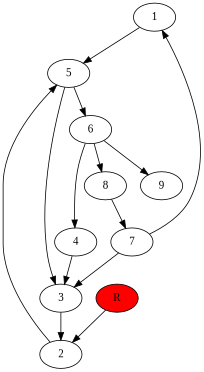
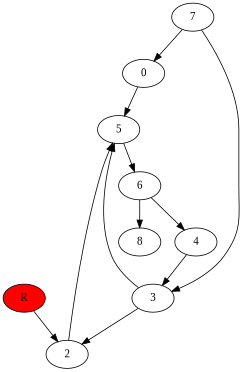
(155, 17) -> (144, 73)
(47, 181) -> (104, 225)
(162, 186) -> none
(117, 210) -> none
